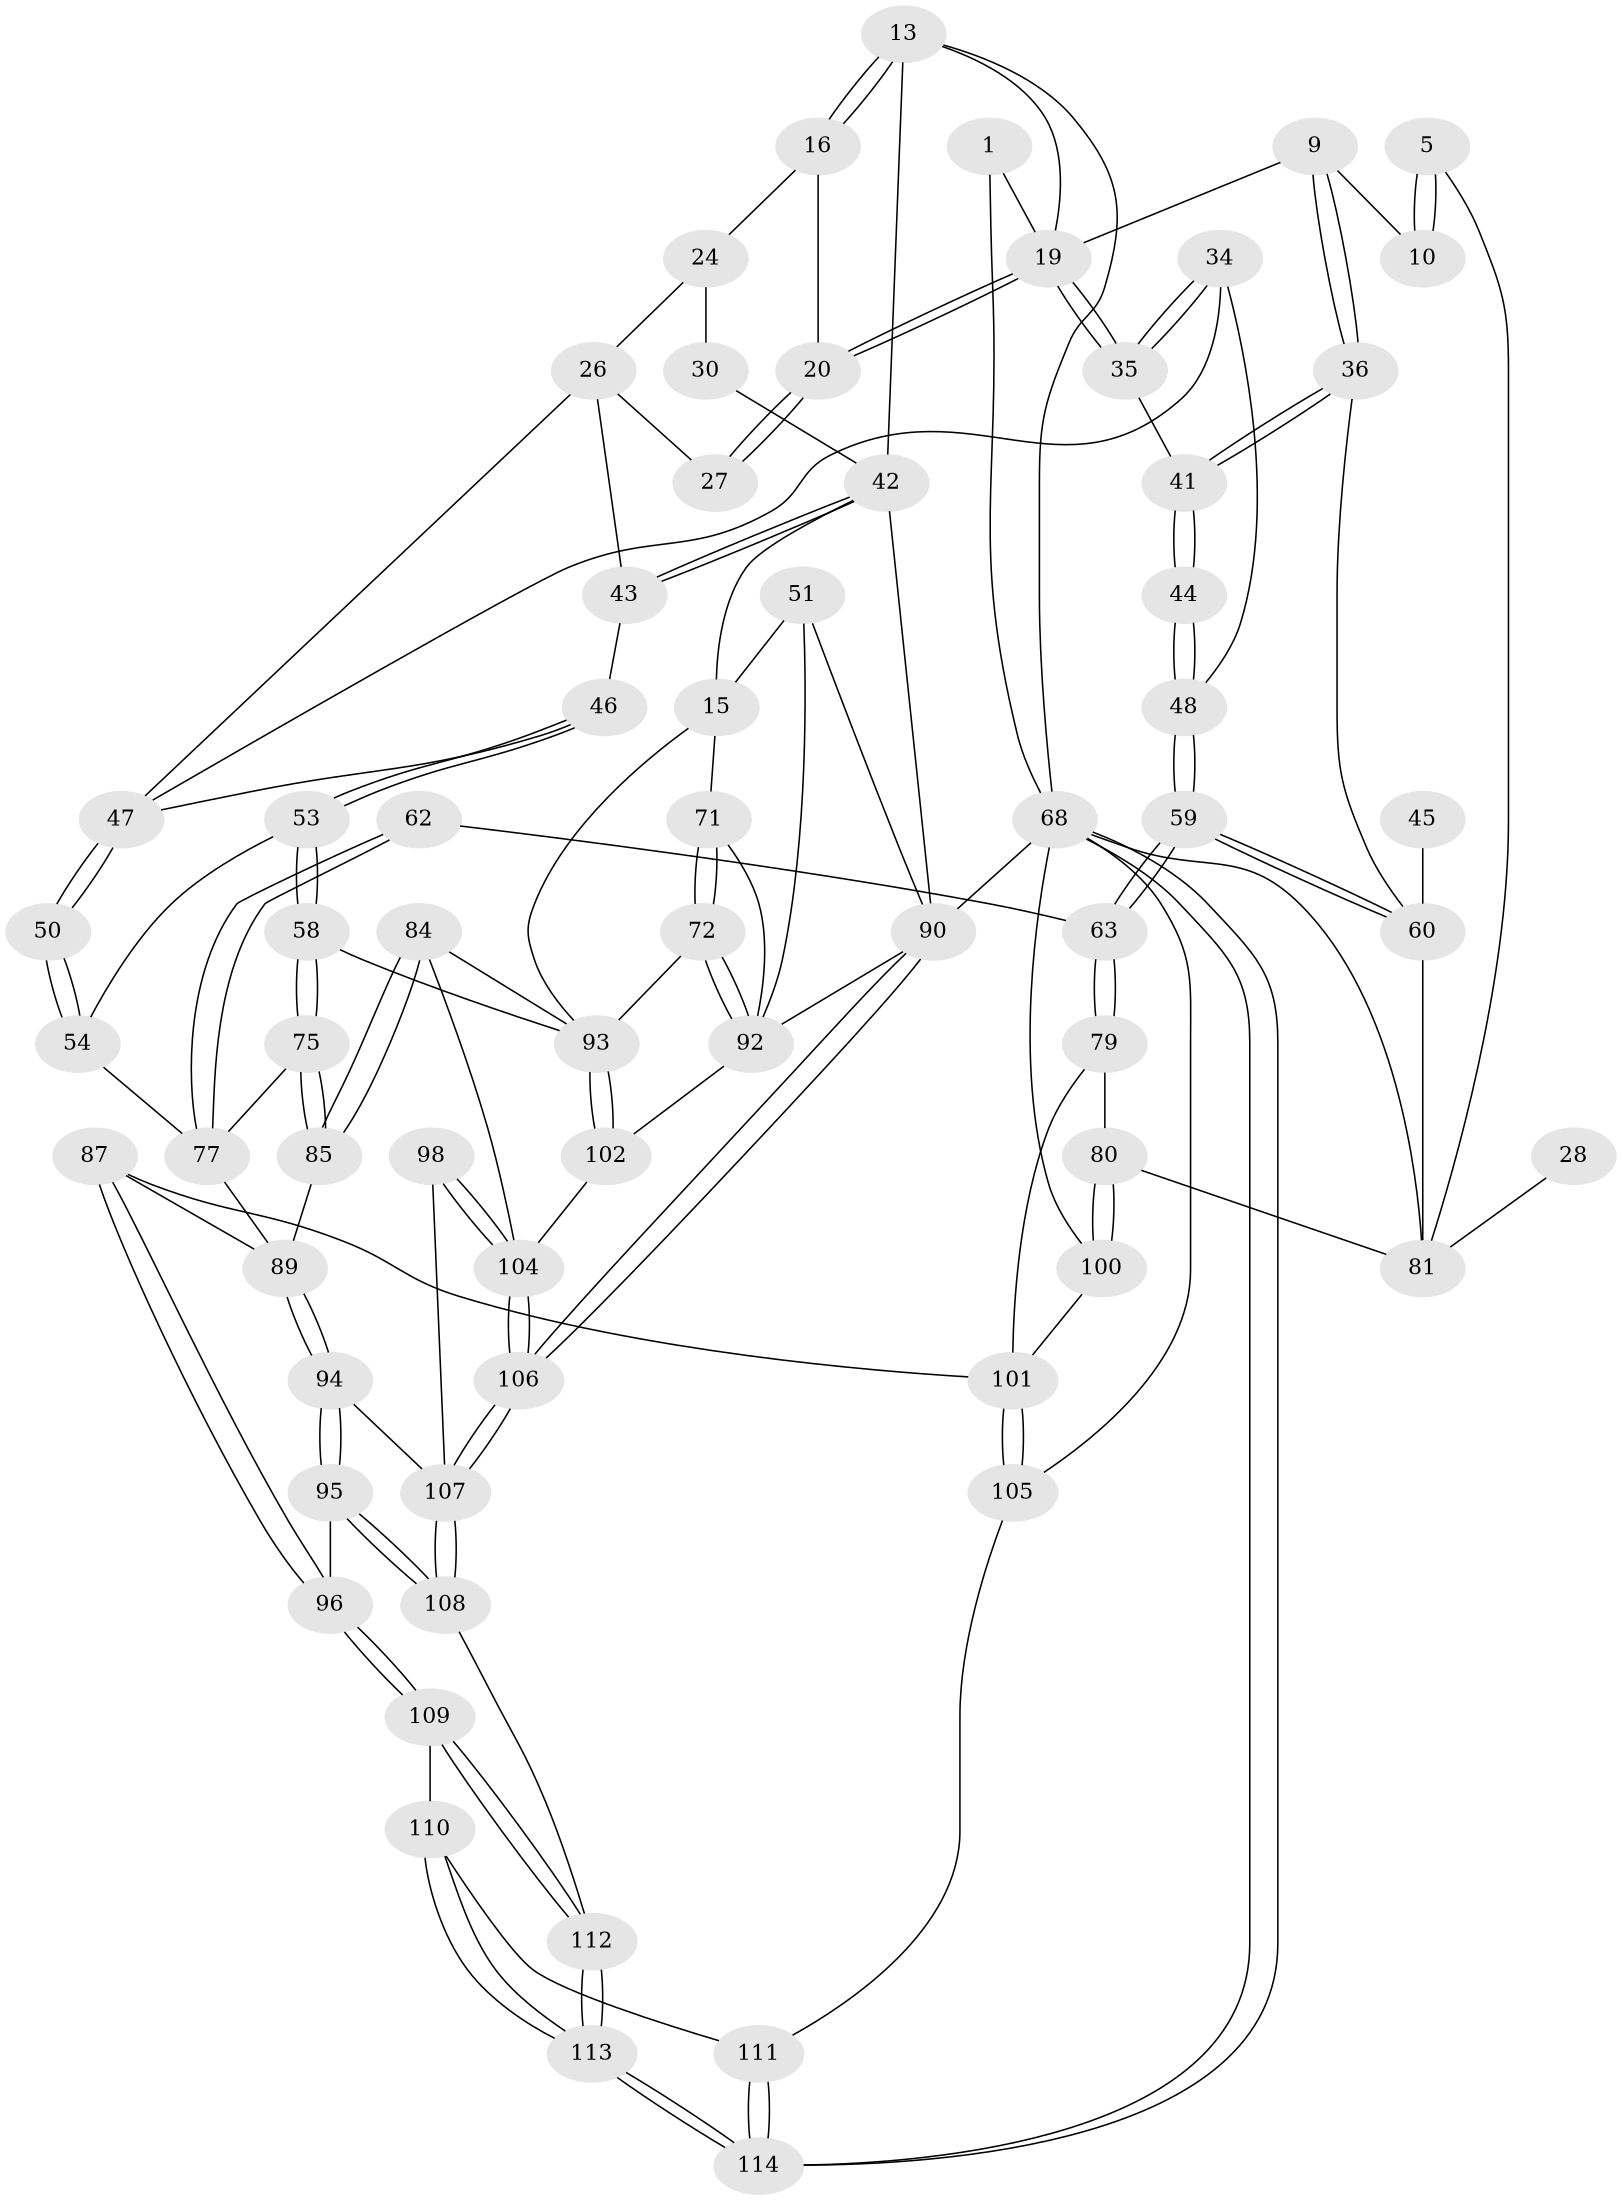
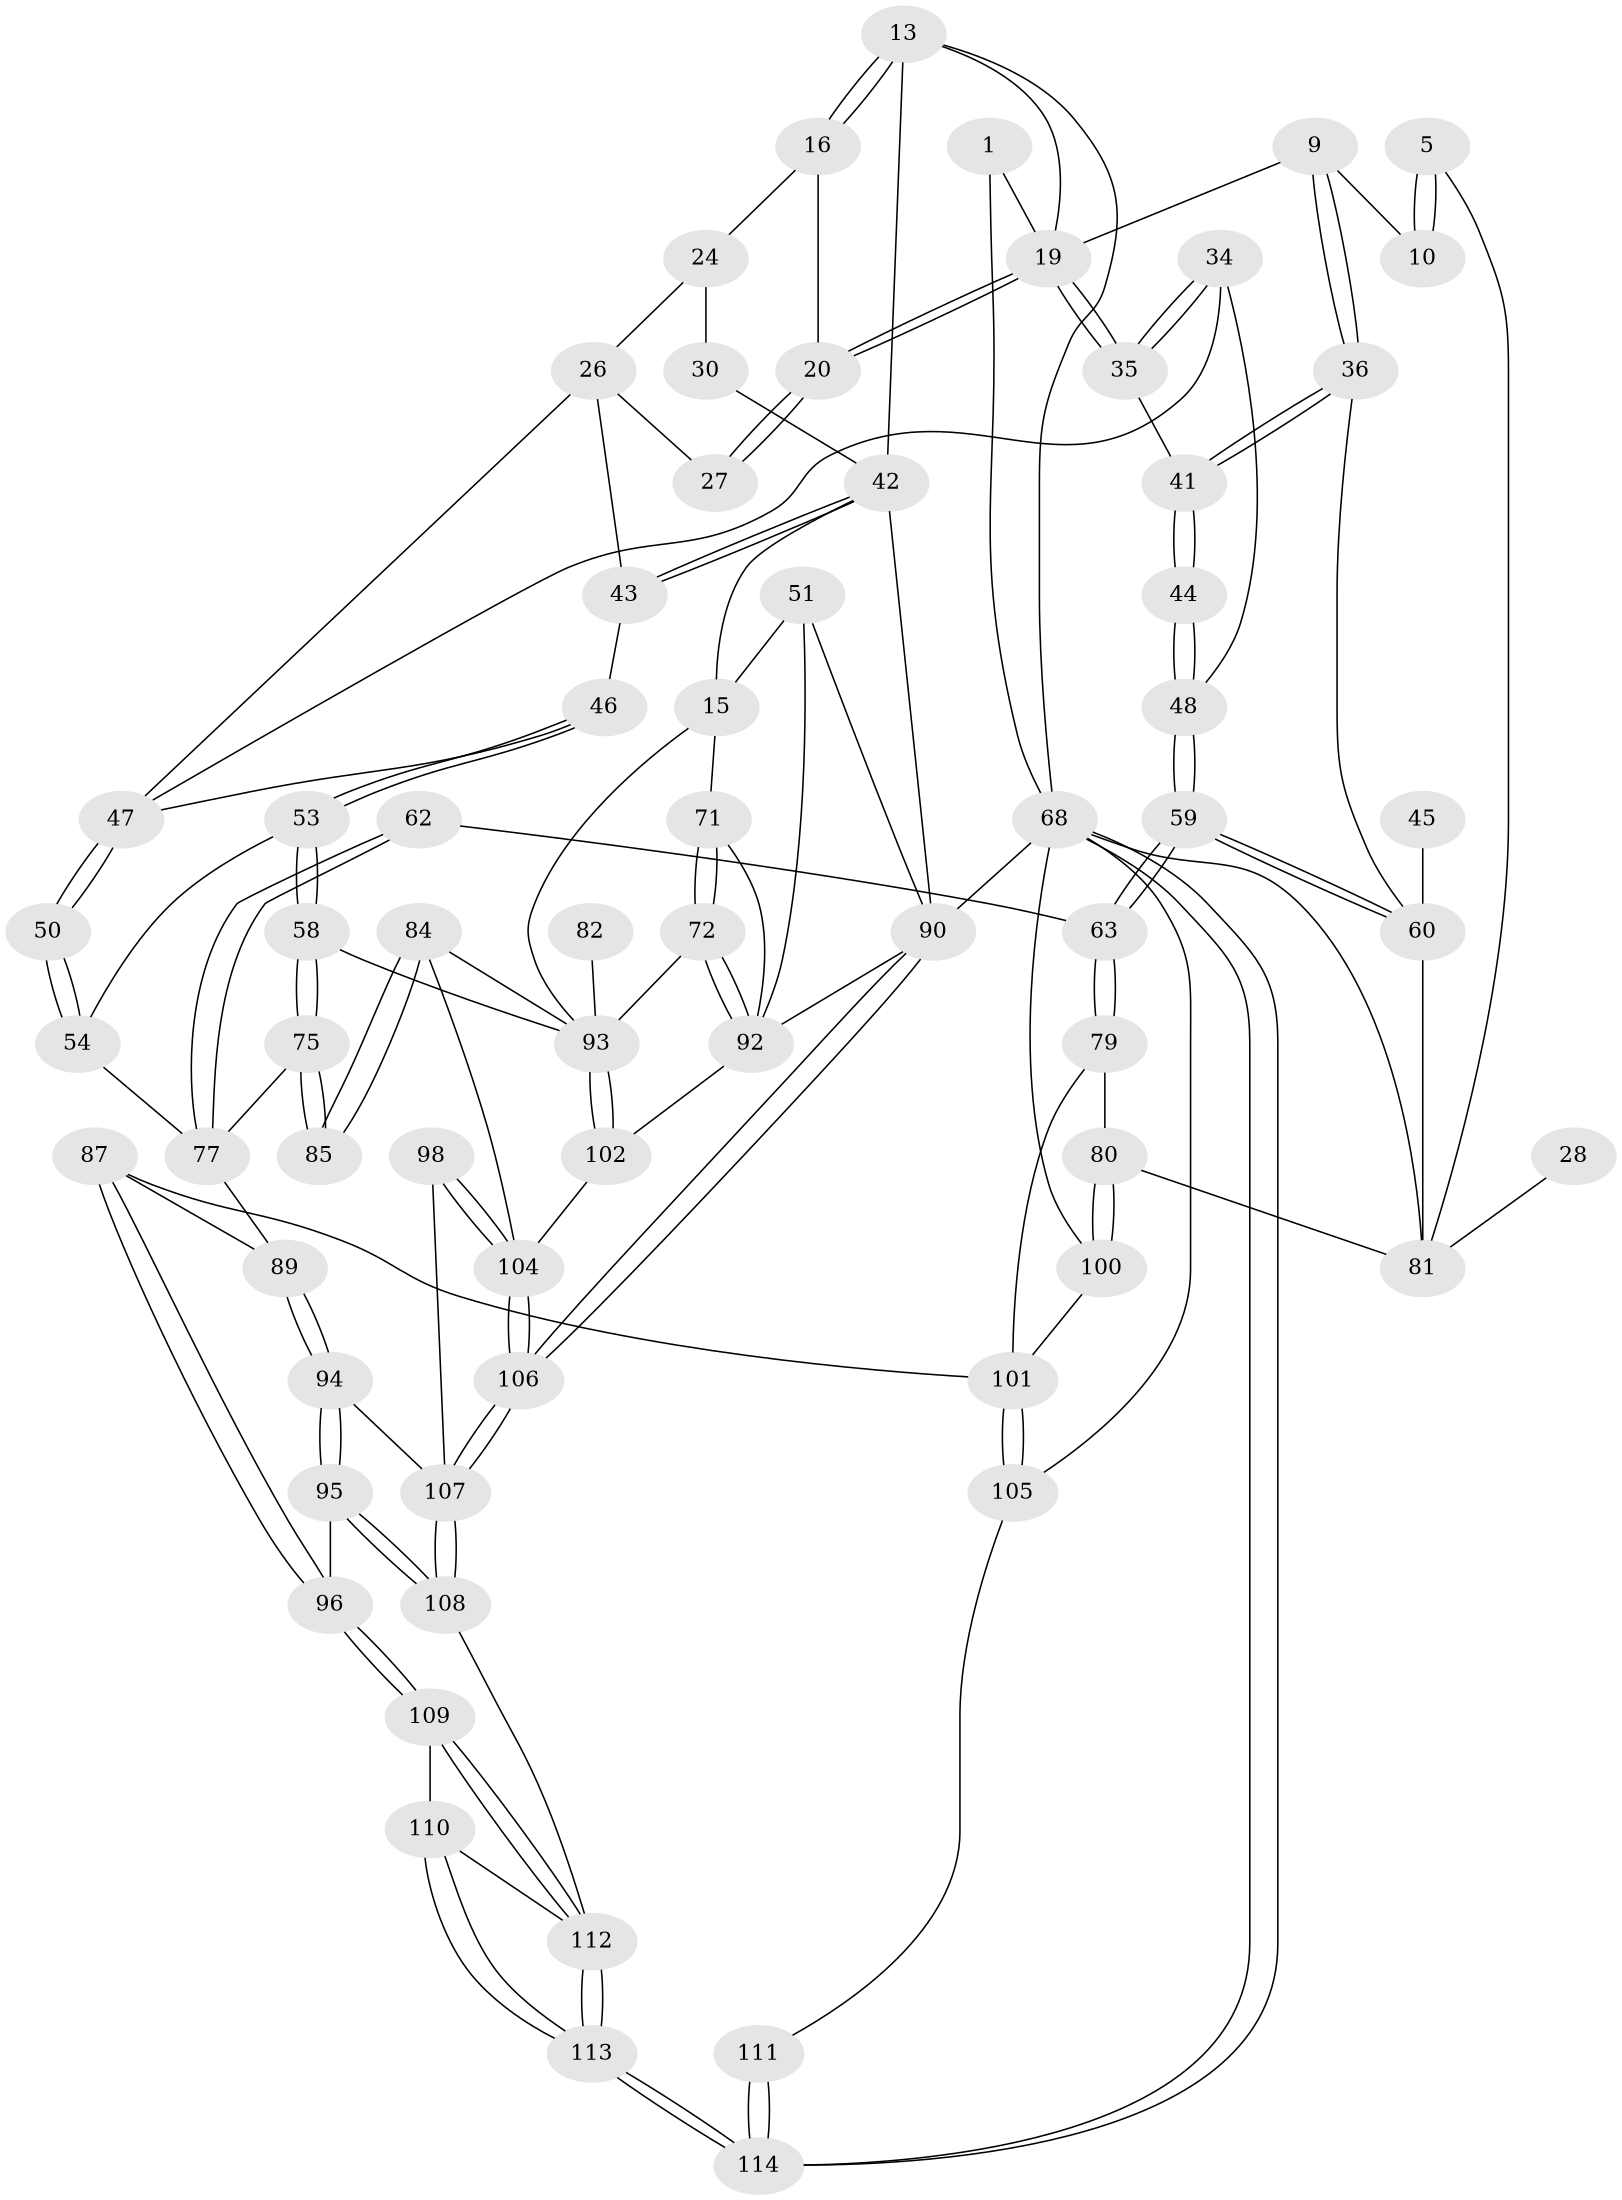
none -> (591, 932)
(302, 1213) -> none
(558, 1983) -> (511, 1886)
